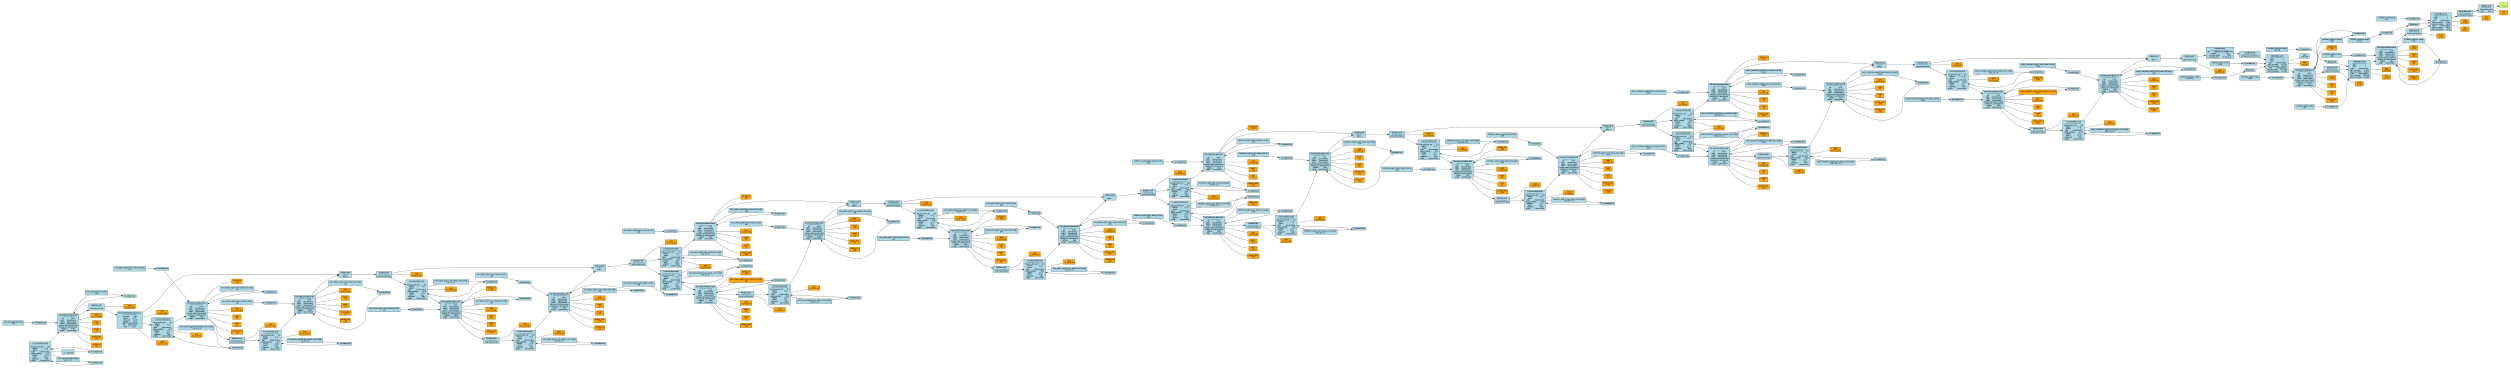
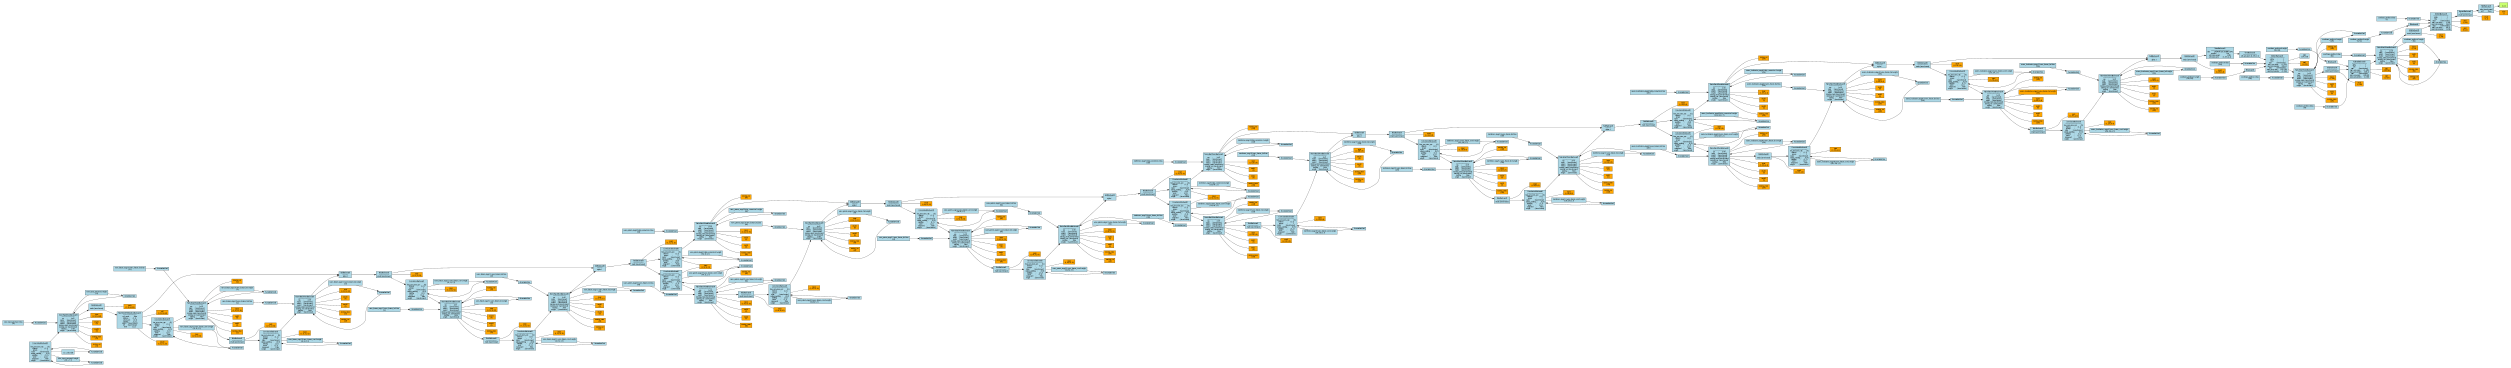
(746, 280) -> (746, 280)
